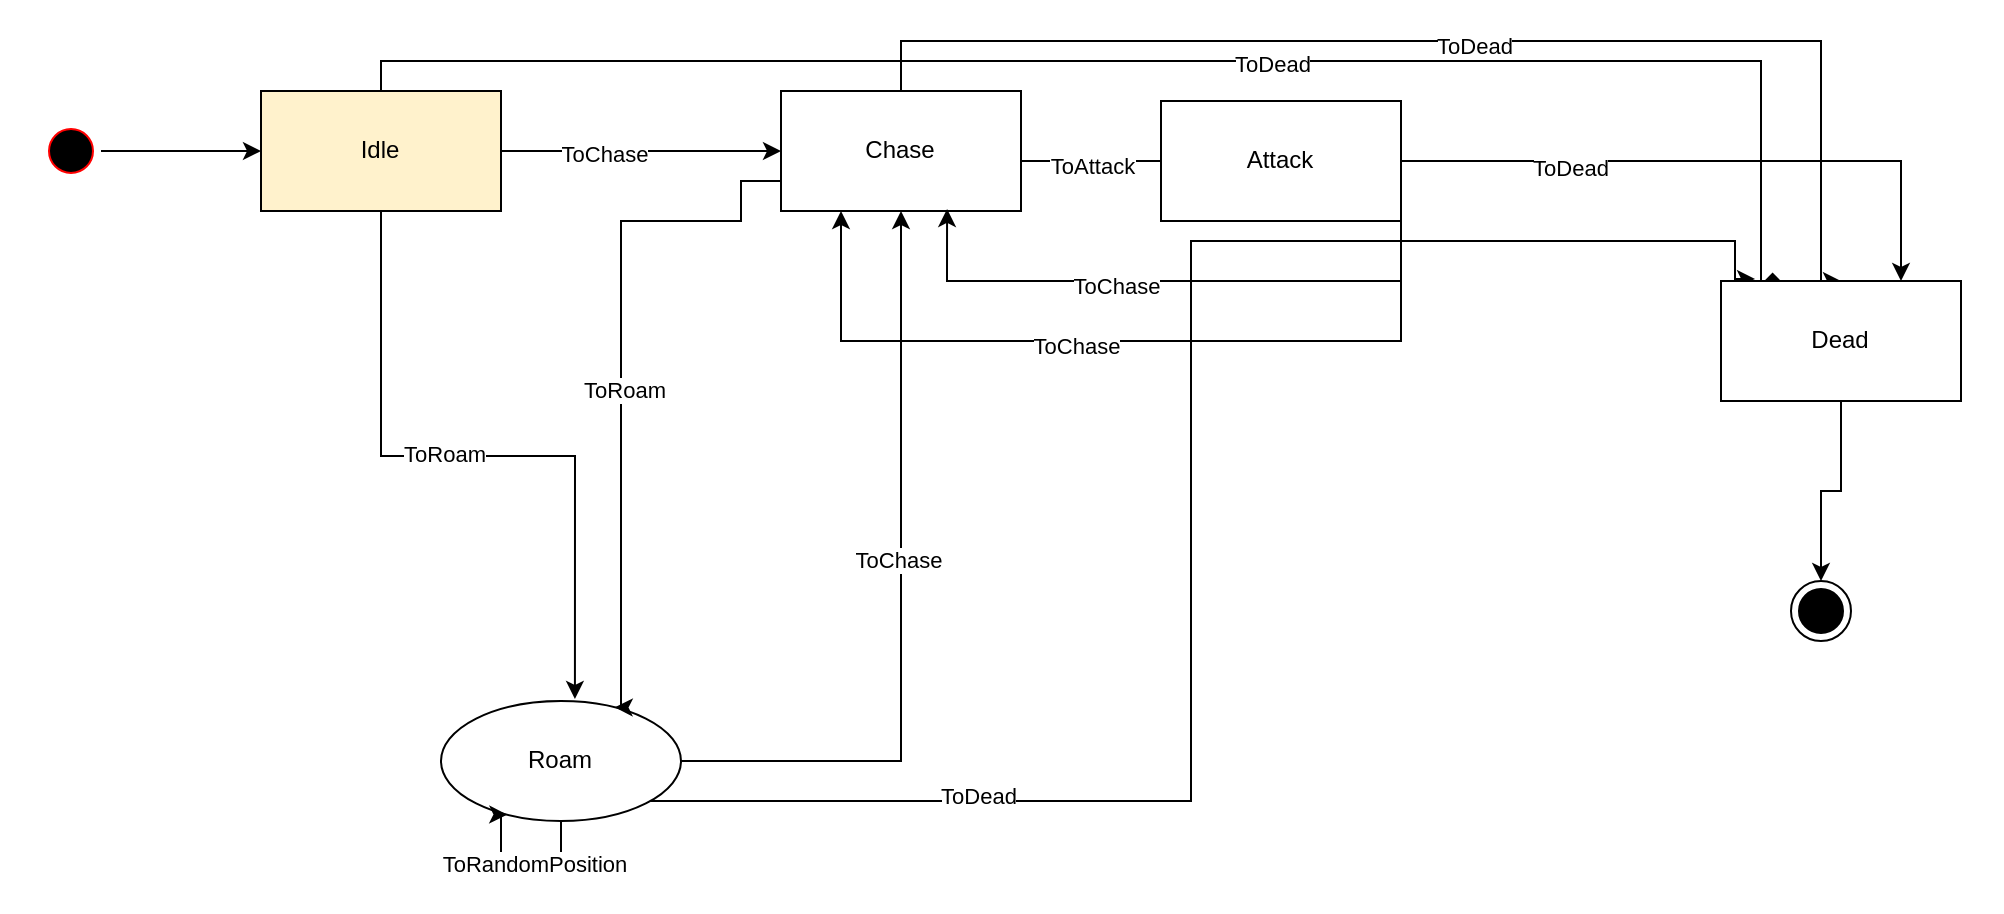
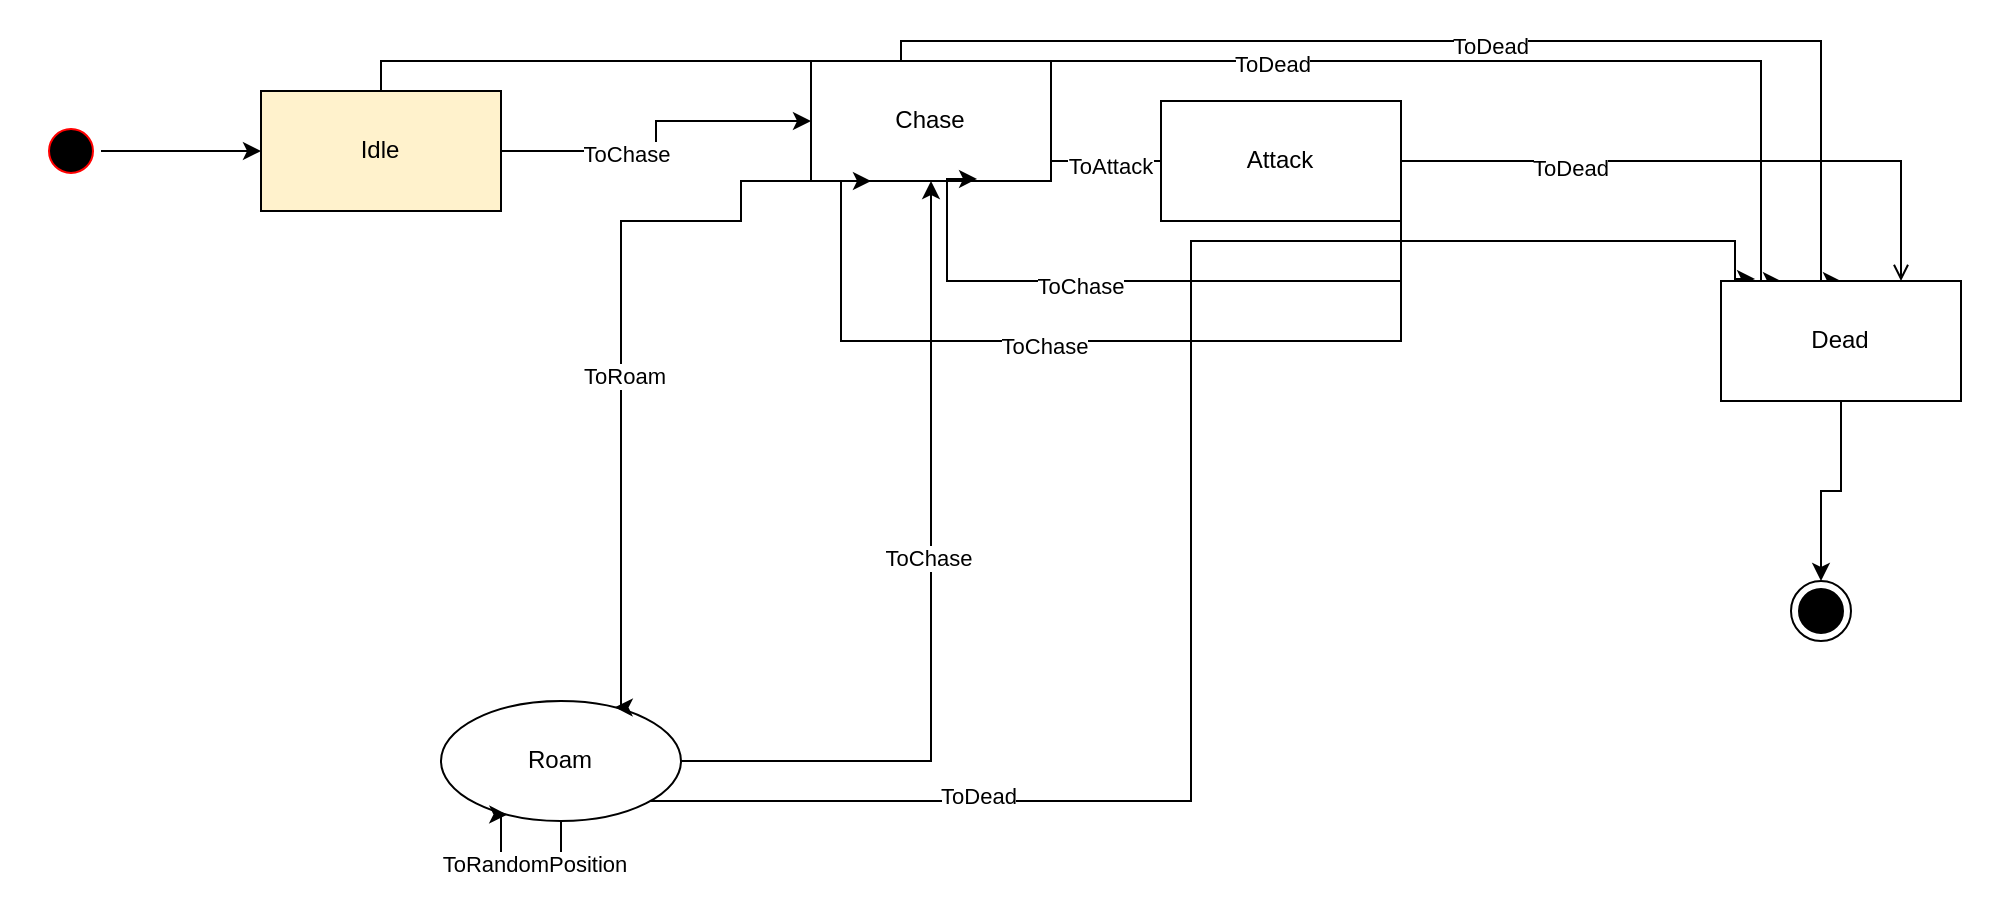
(901, 151) -> (931, 121)
(1901, 266) -> (1901, 268)
(1761, 272) -> (1761, 272)
(470, 456) -> none
